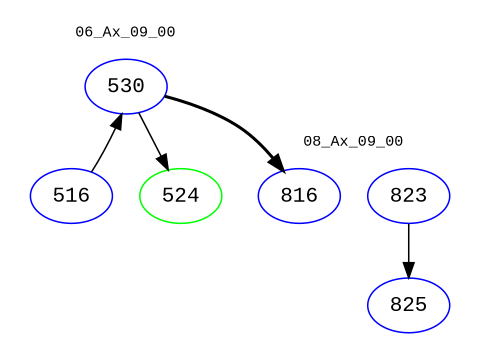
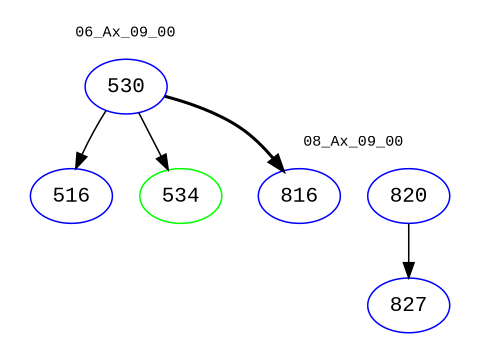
(104, 150) -> (93, 132)
(181, 196) -> (181, 196)
(409, 196) -> (409, 196)
(409, 305) -> (409, 305)
